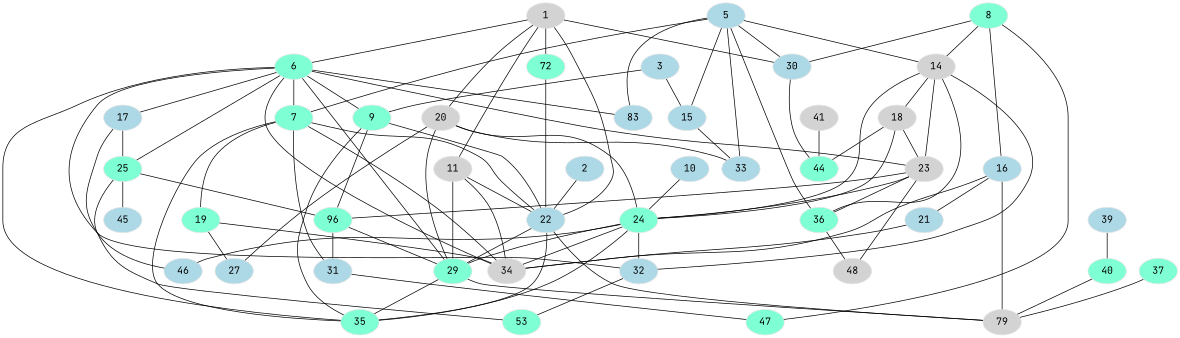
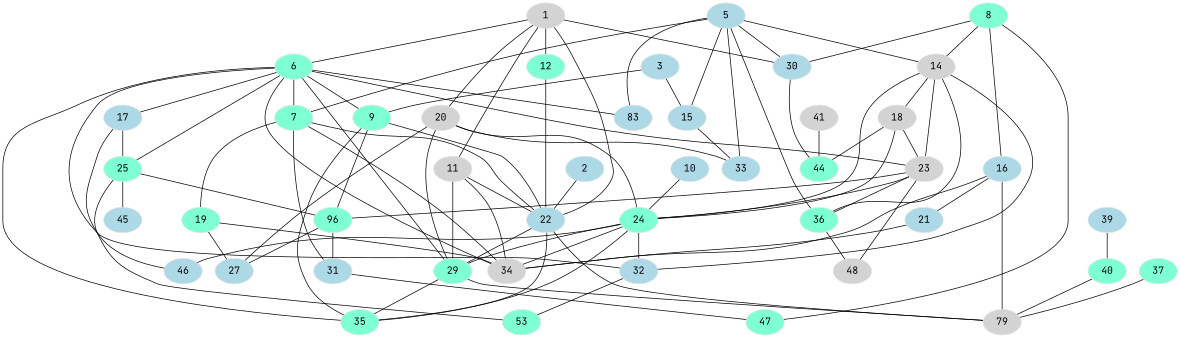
(546, 67) -> (546, 67)
(406, 251) -> (277, 249)
(153, 257) -> none
